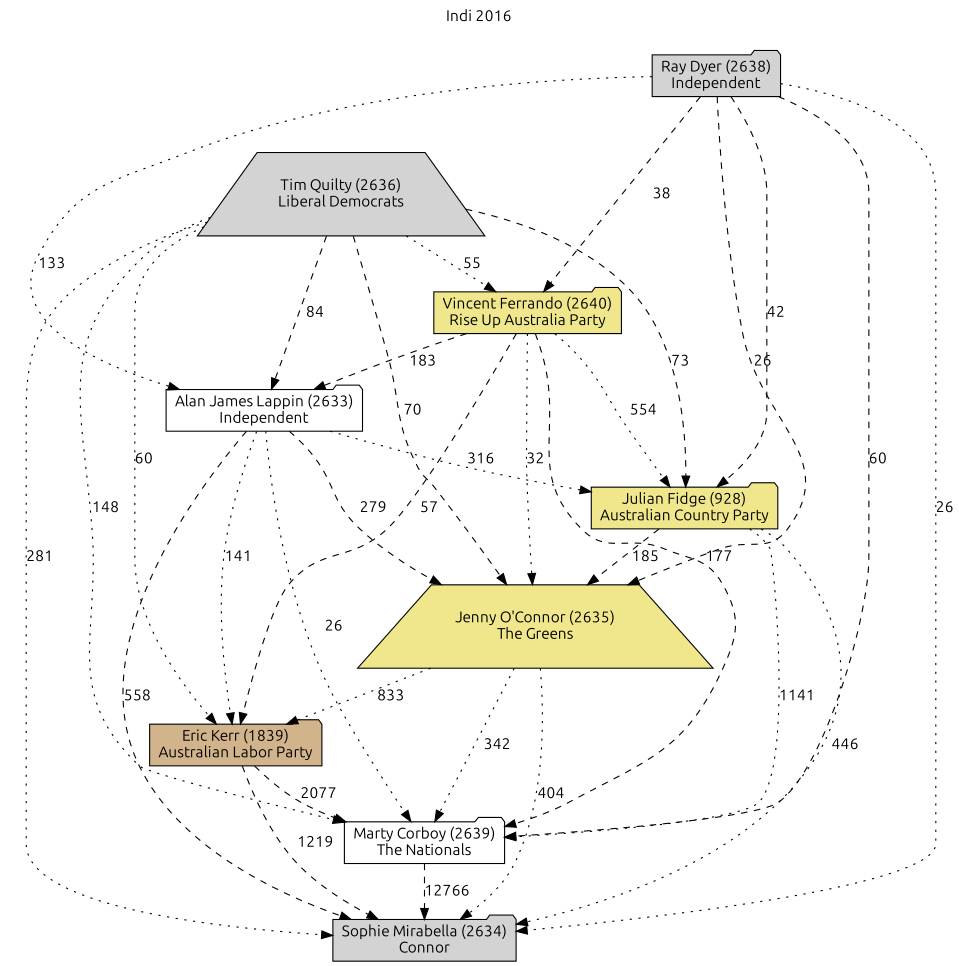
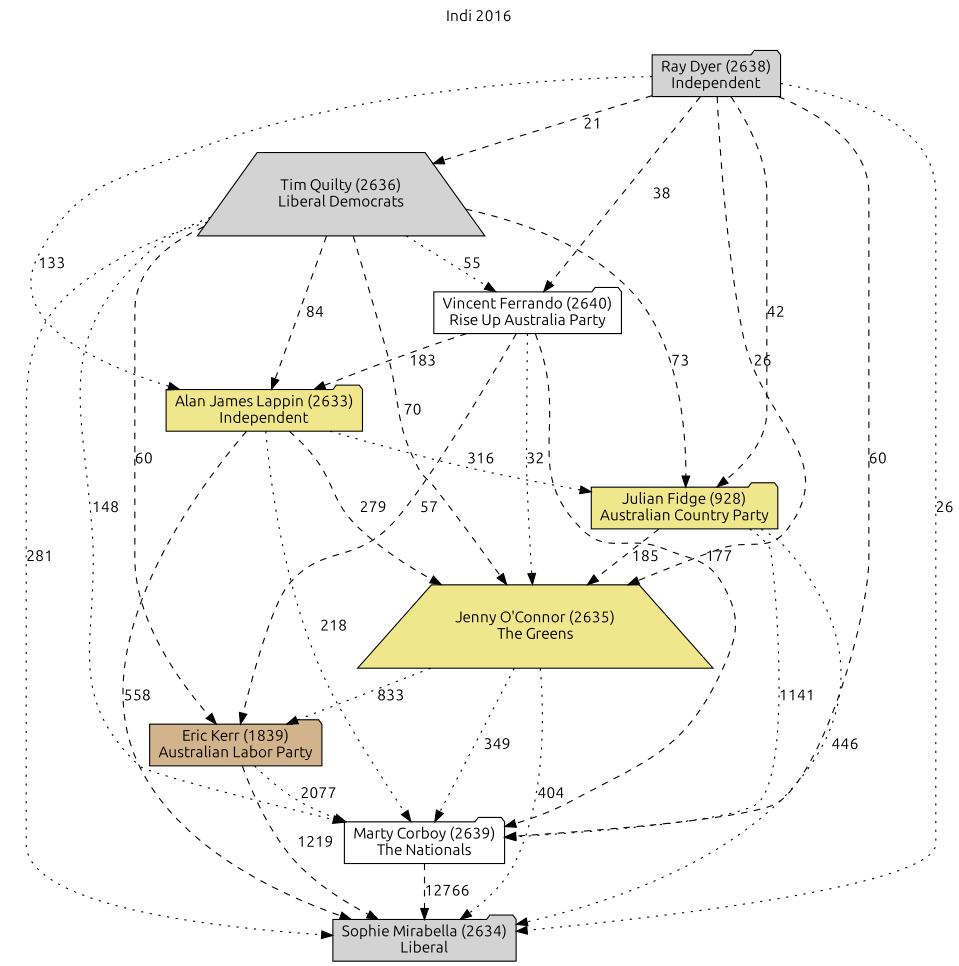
none -> (548, 127)
(528, 313) -> (528, 313)
(612, 403) -> none
(264, 410) -> (264, 410)
(135, 466) -> (135, 466)
(222, 570) -> none
(334, 627) -> (334, 627)
(497, 745) -> (497, 745)
(292, 797) -> (292, 797)
(424, 940) -> (424, 940)
